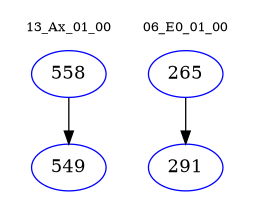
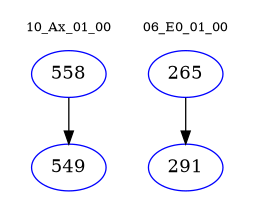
(69, 28) -> (69, 28)
